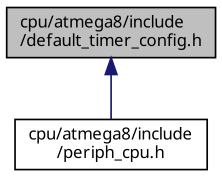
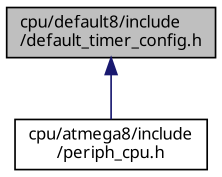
(111, 33) -> (111, 33)
